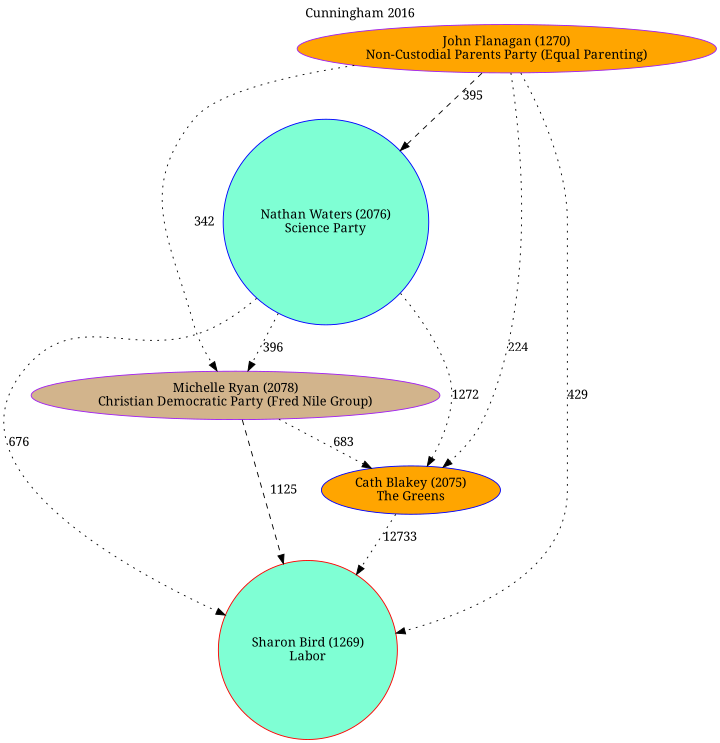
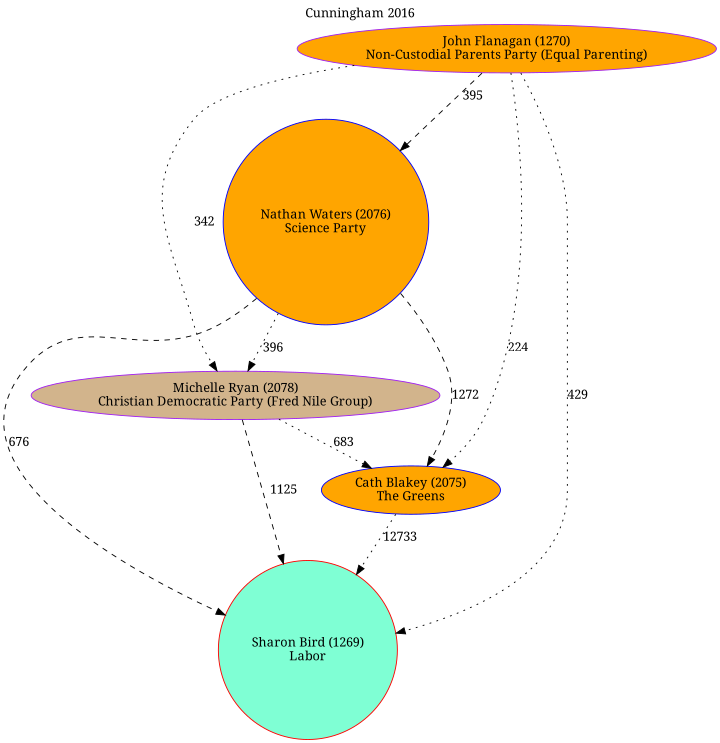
(326, 222) -> (326, 222)
(448, 371) -> (448, 371)
(6, 415) -> (6, 415)
